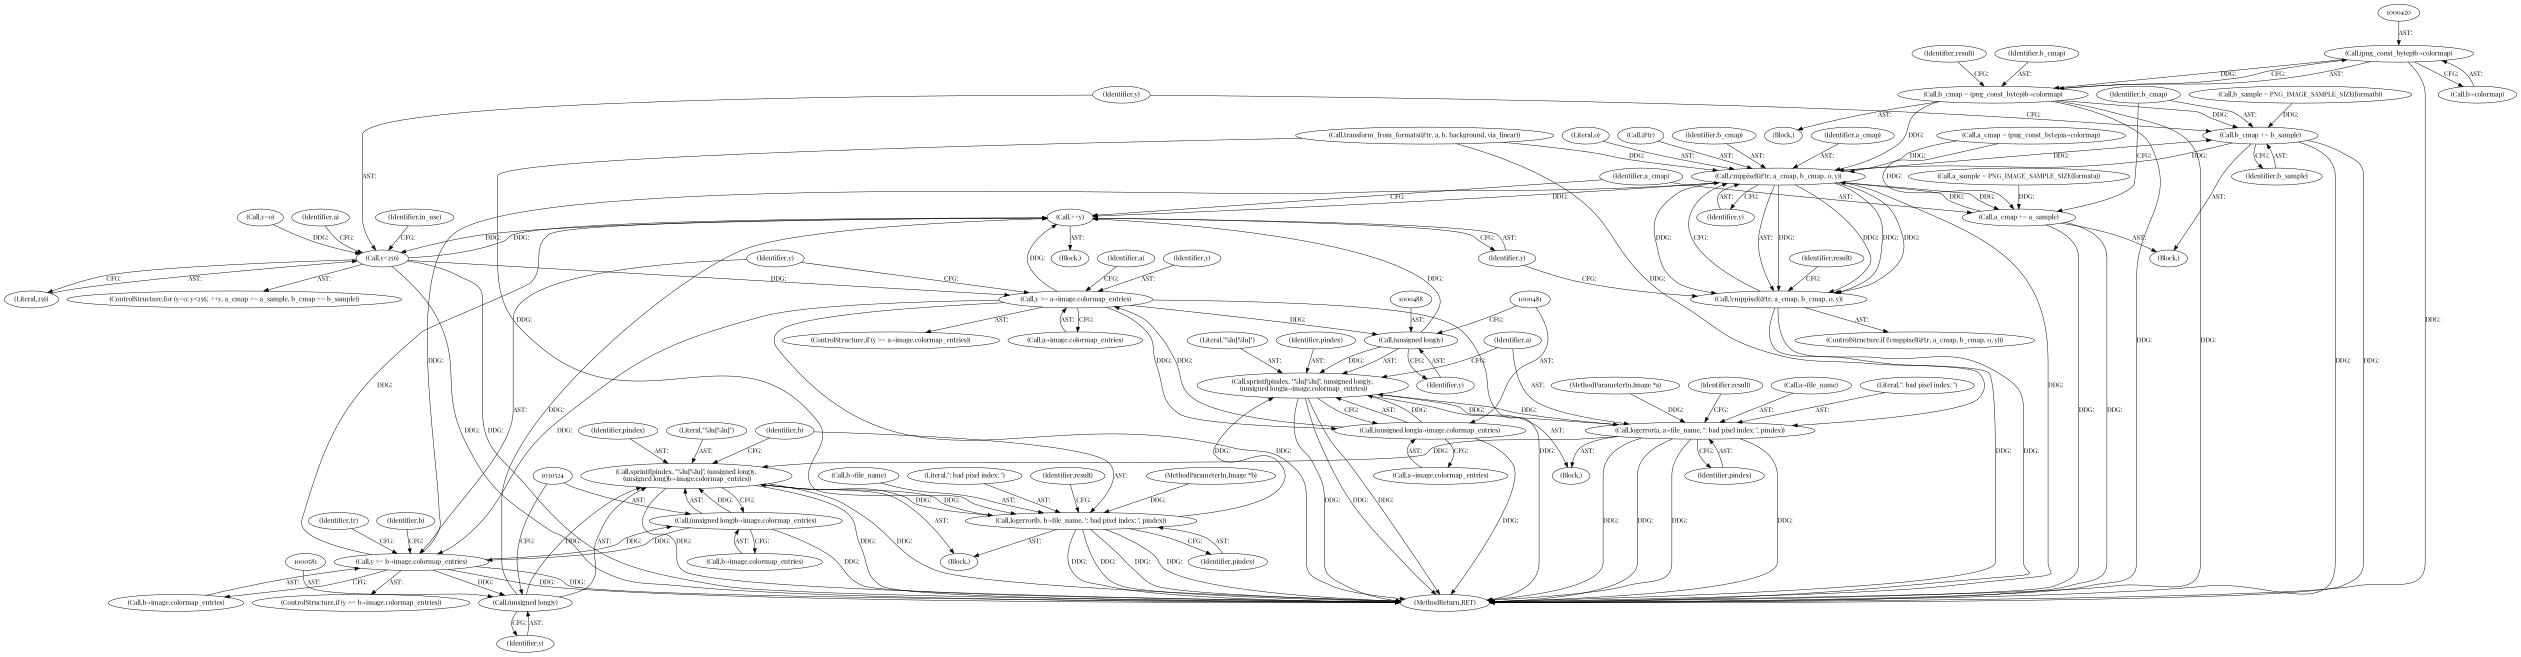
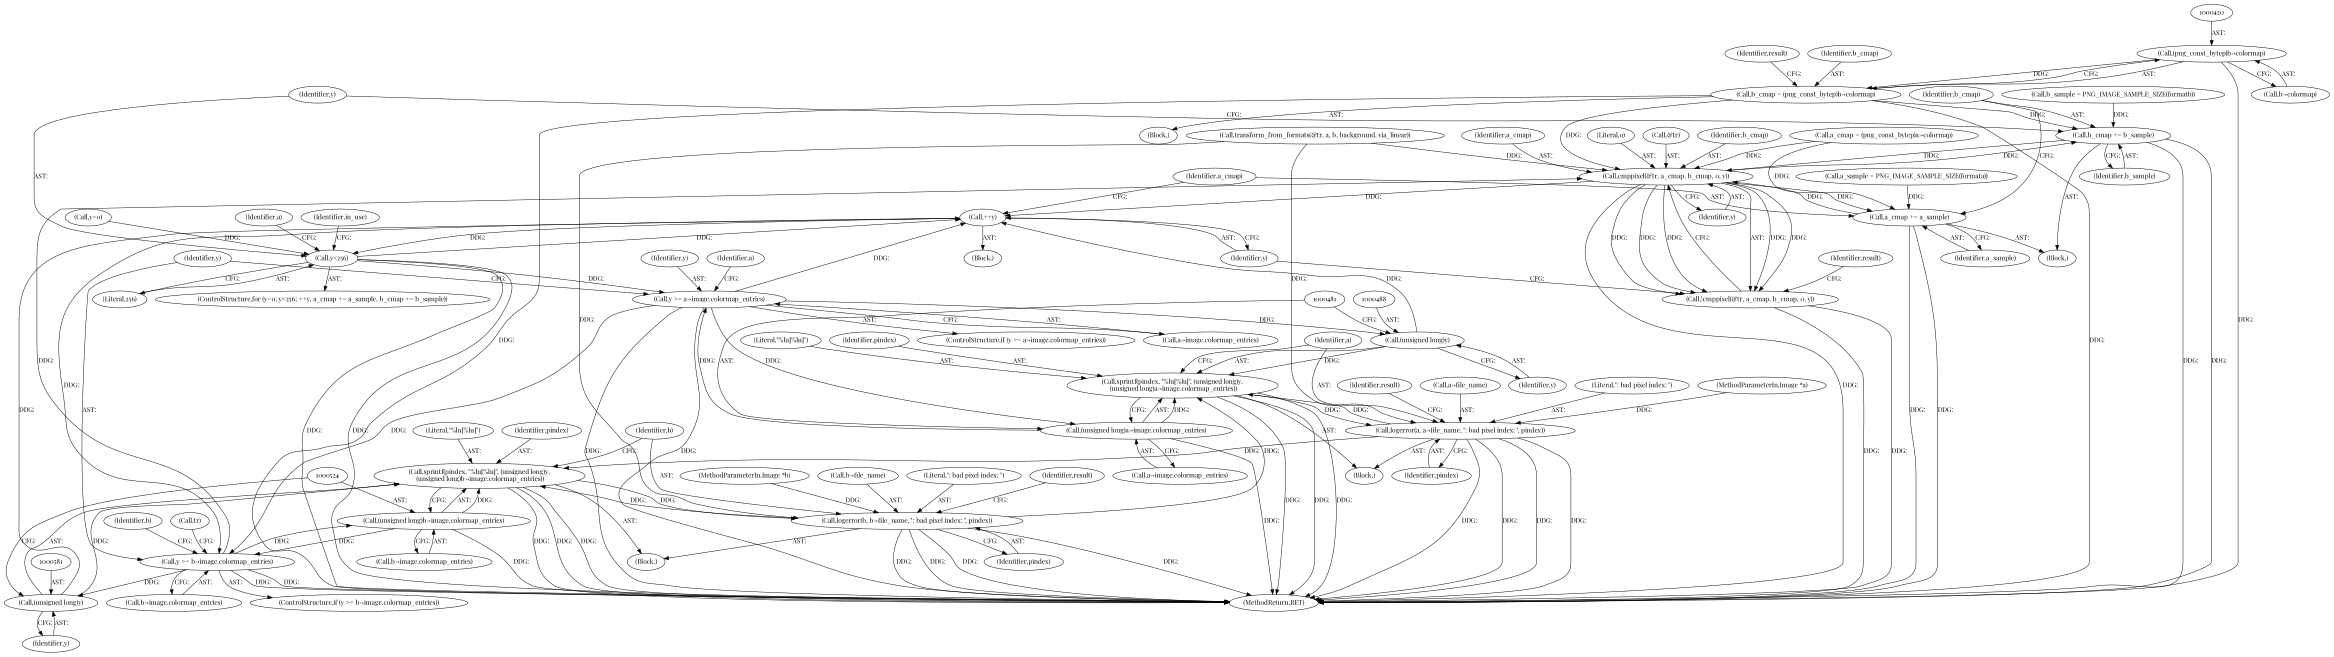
(554, 233) -> (332, 232)
none -> (1985, 258)
(1915, 340) -> none
(553, 476) -> (327, 476)
(338, 521) -> (190, 521)
